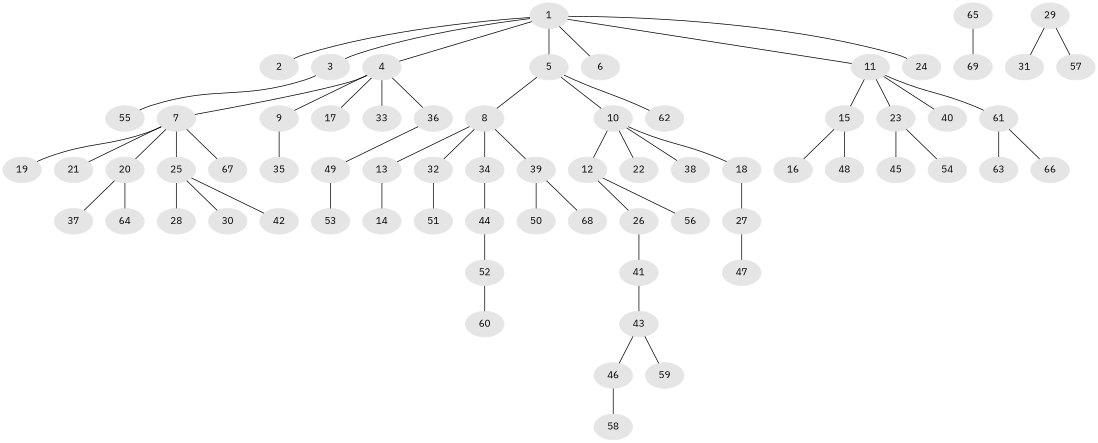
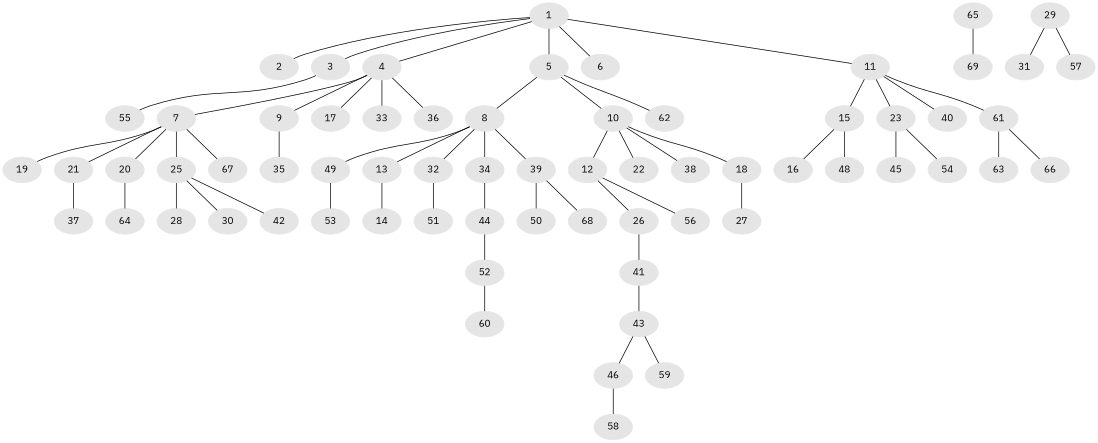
(922, 67) -> none
(382, 144) -> (408, 144)
(99, 196) -> (74, 196)
(742, 273) -> none
